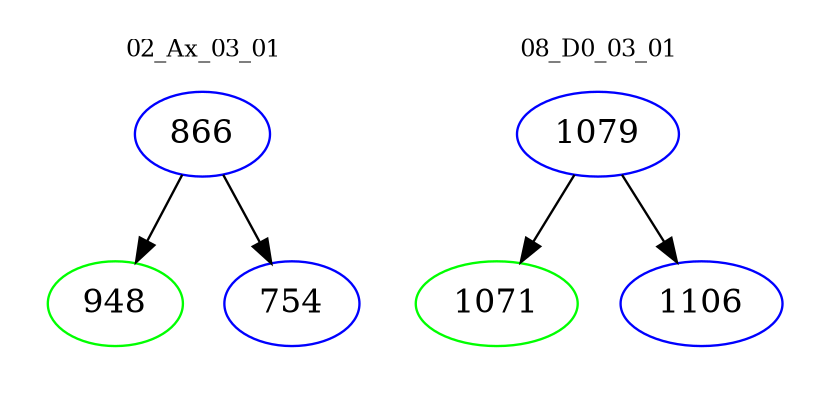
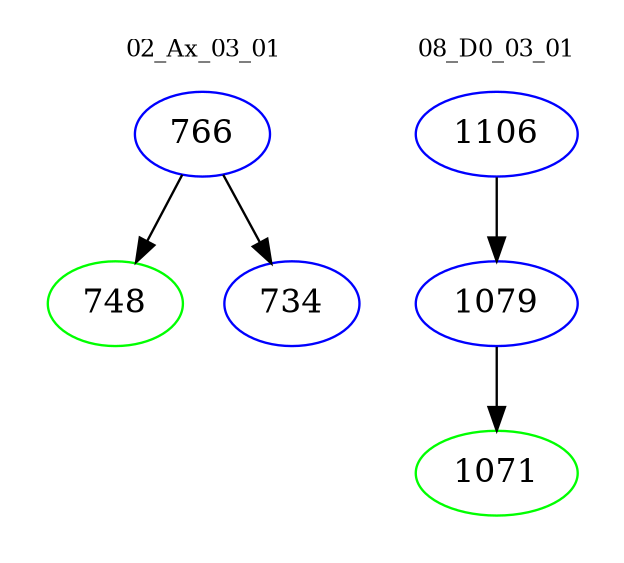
(202, 134) -> (202, 134)
(643, 208) -> (497, 207)
(115, 304) -> (115, 304)
(292, 304) -> (292, 304)
